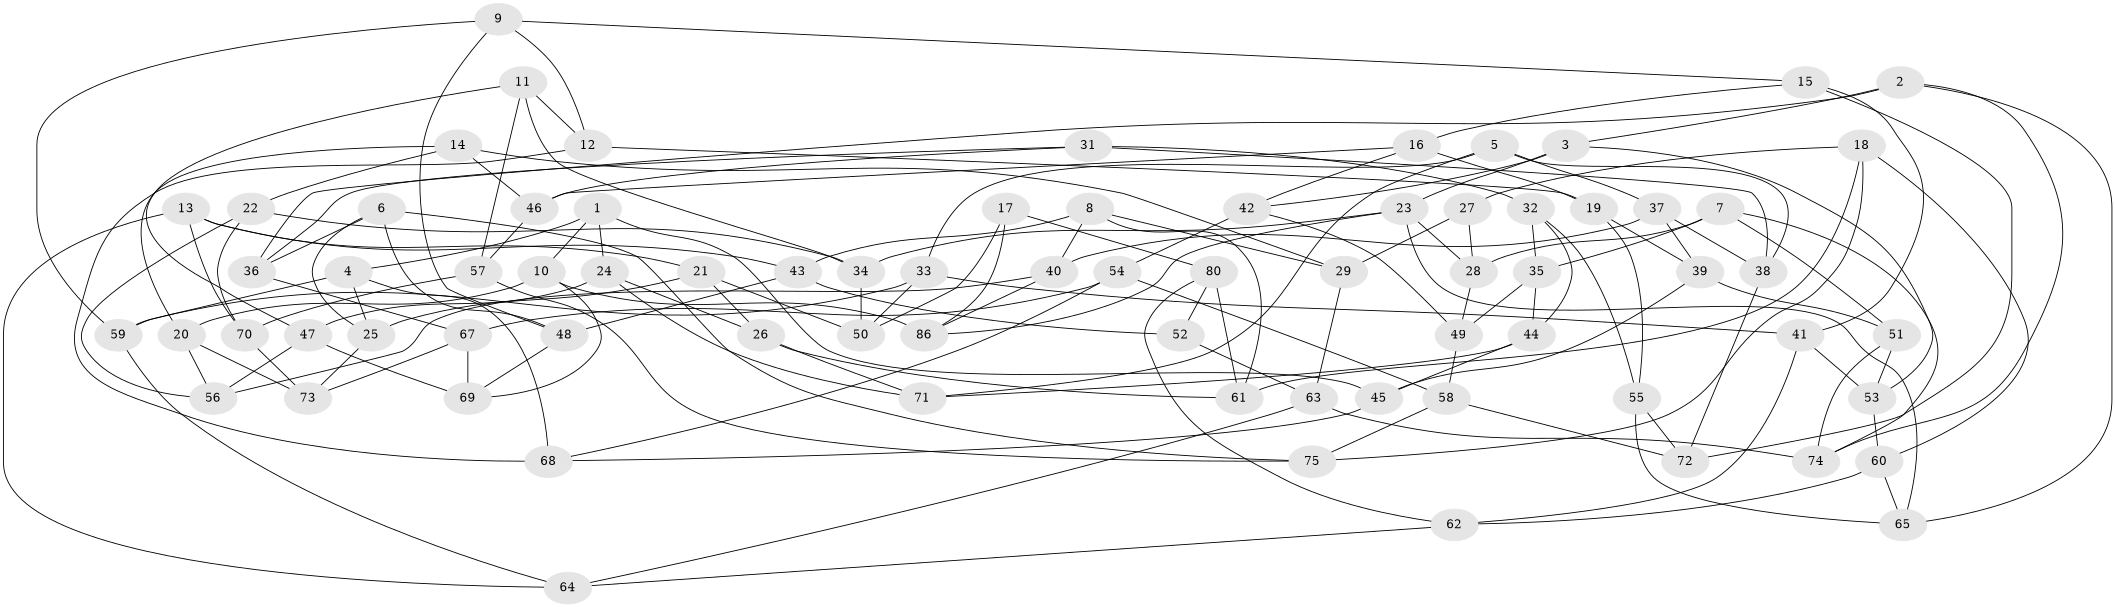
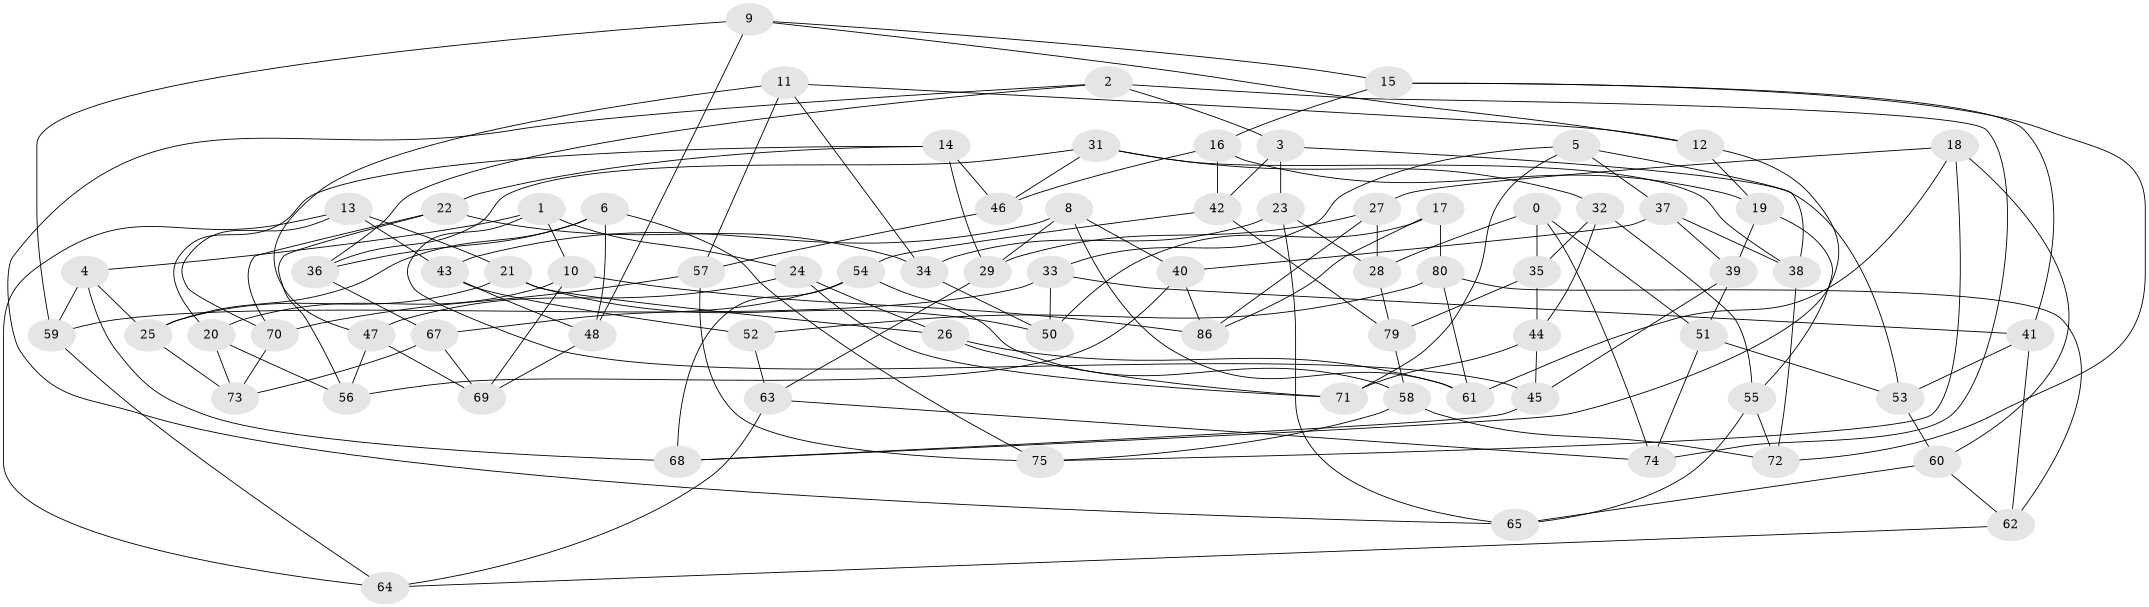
(1720, 209) -> (1537, 209)
(1165, 273) -> (1284, 277)
(1459, 335) -> (1392, 335)
